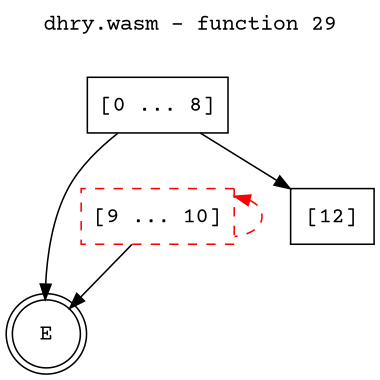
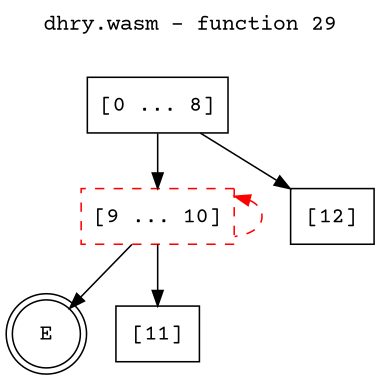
(63, 199) -> (158, 153)
none -> (158, 334)
